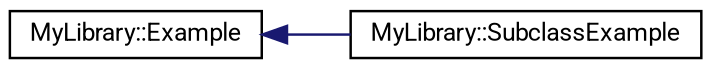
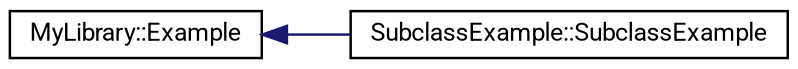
(526, 35) -> (569, 35)
